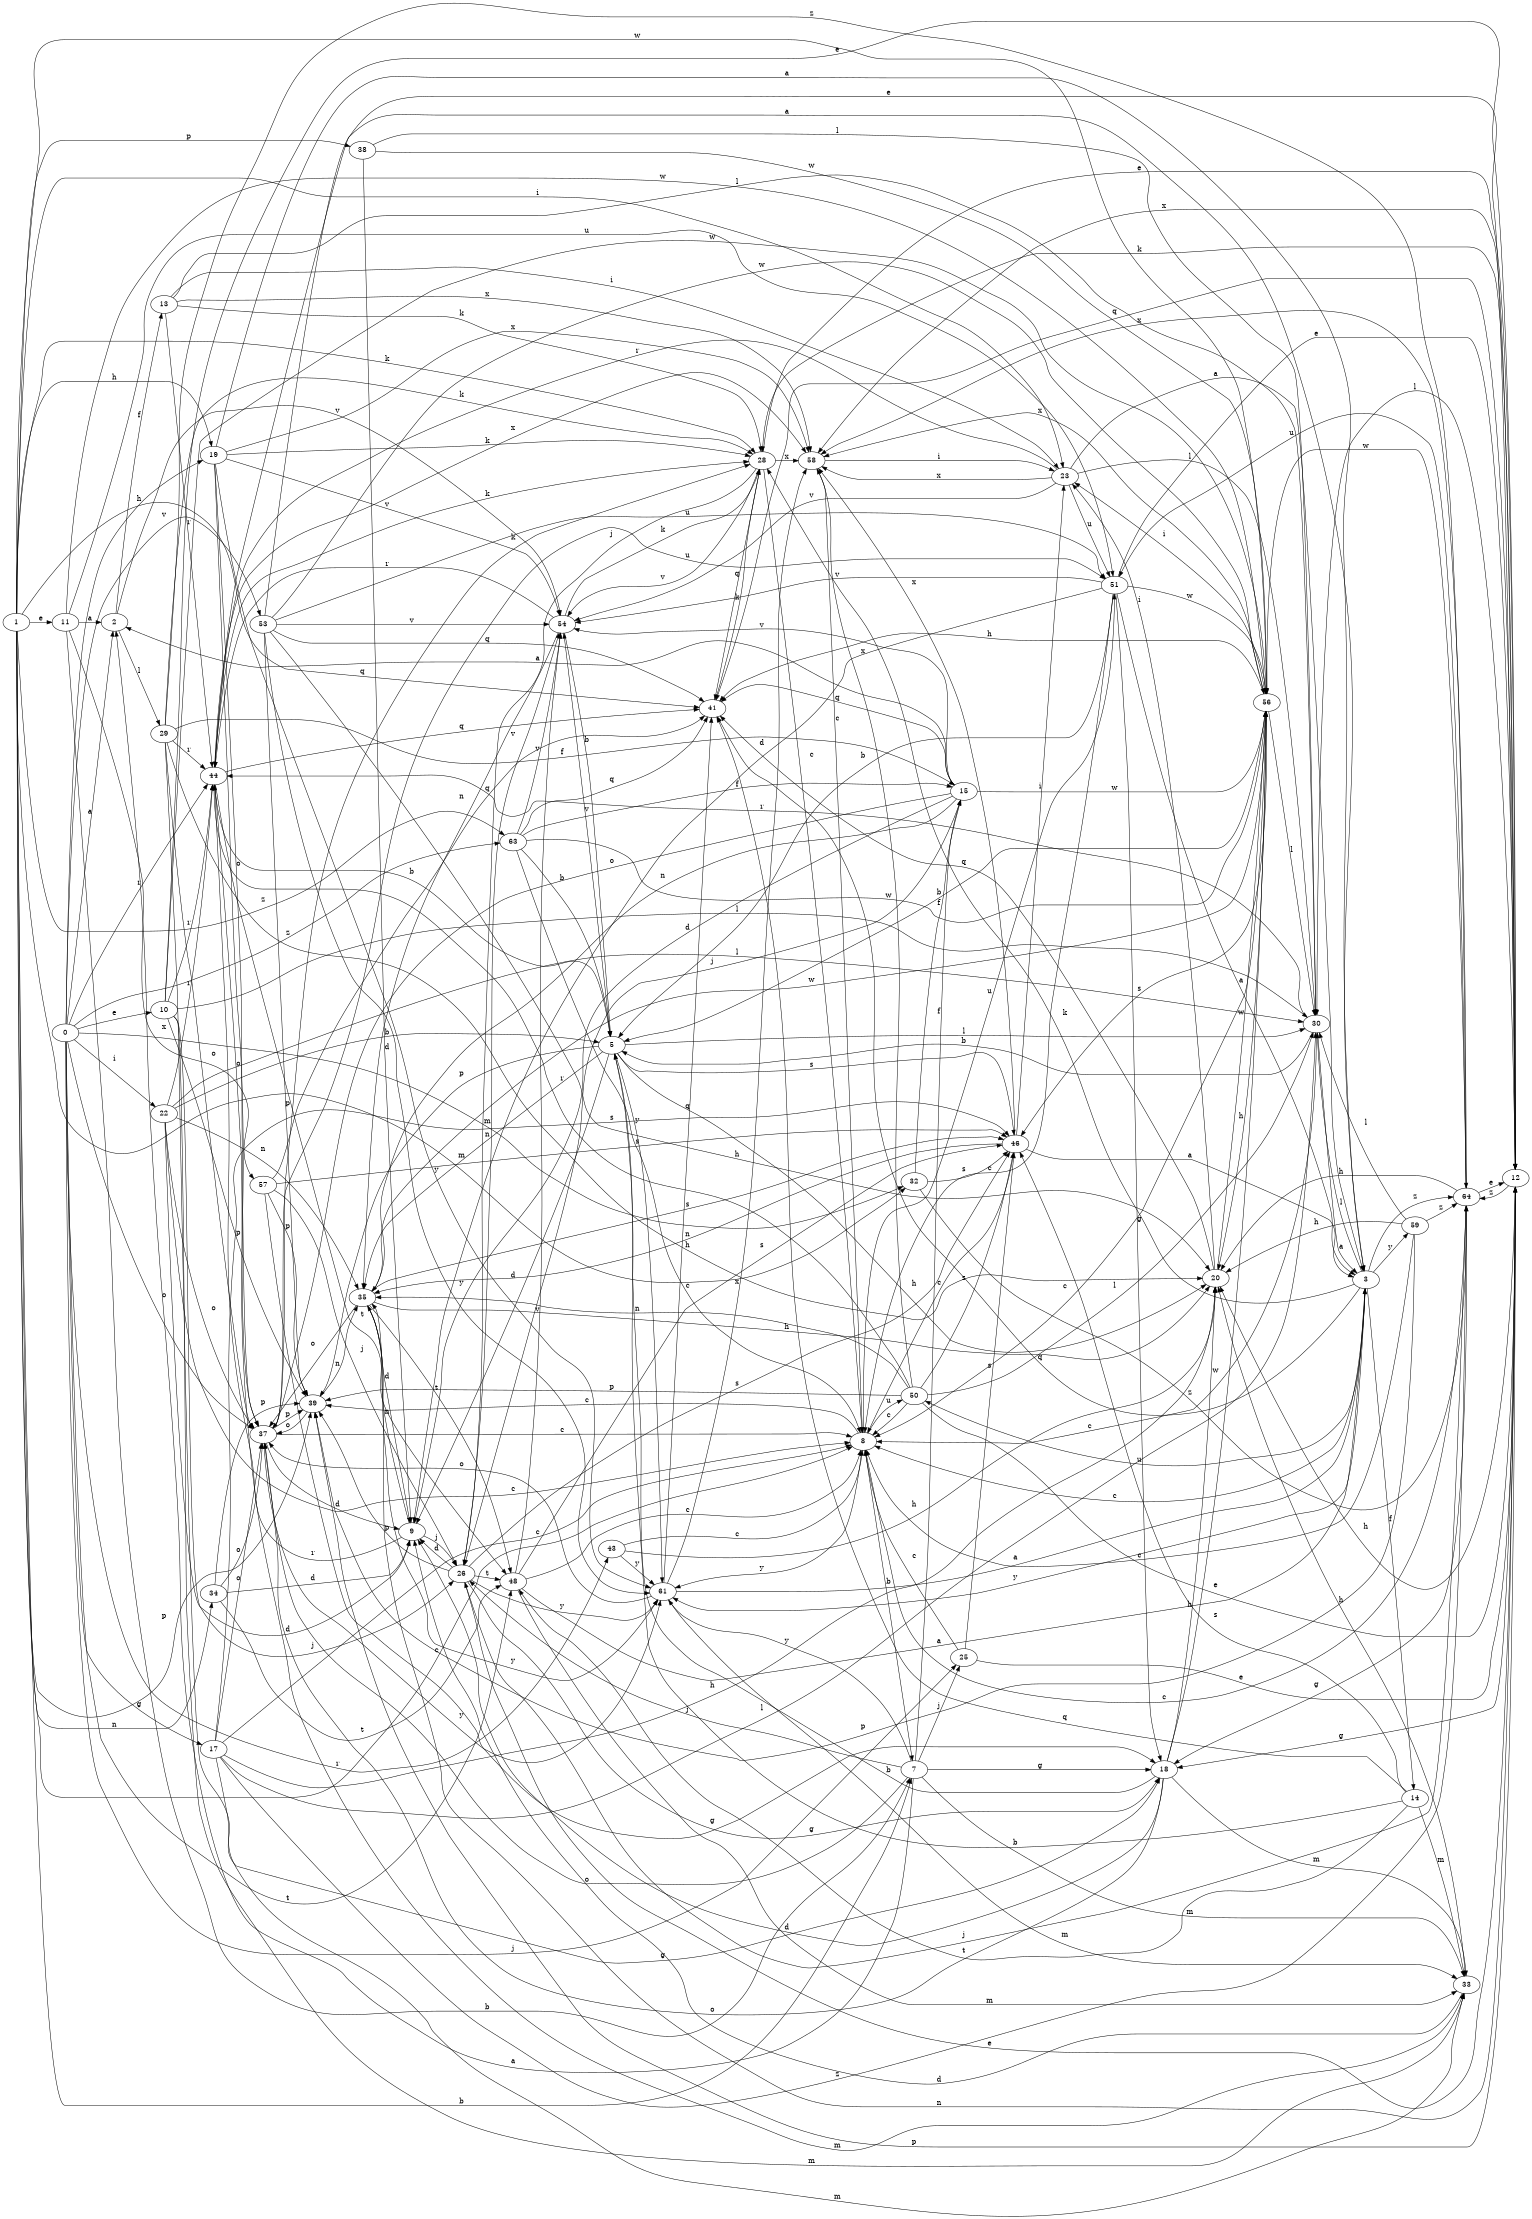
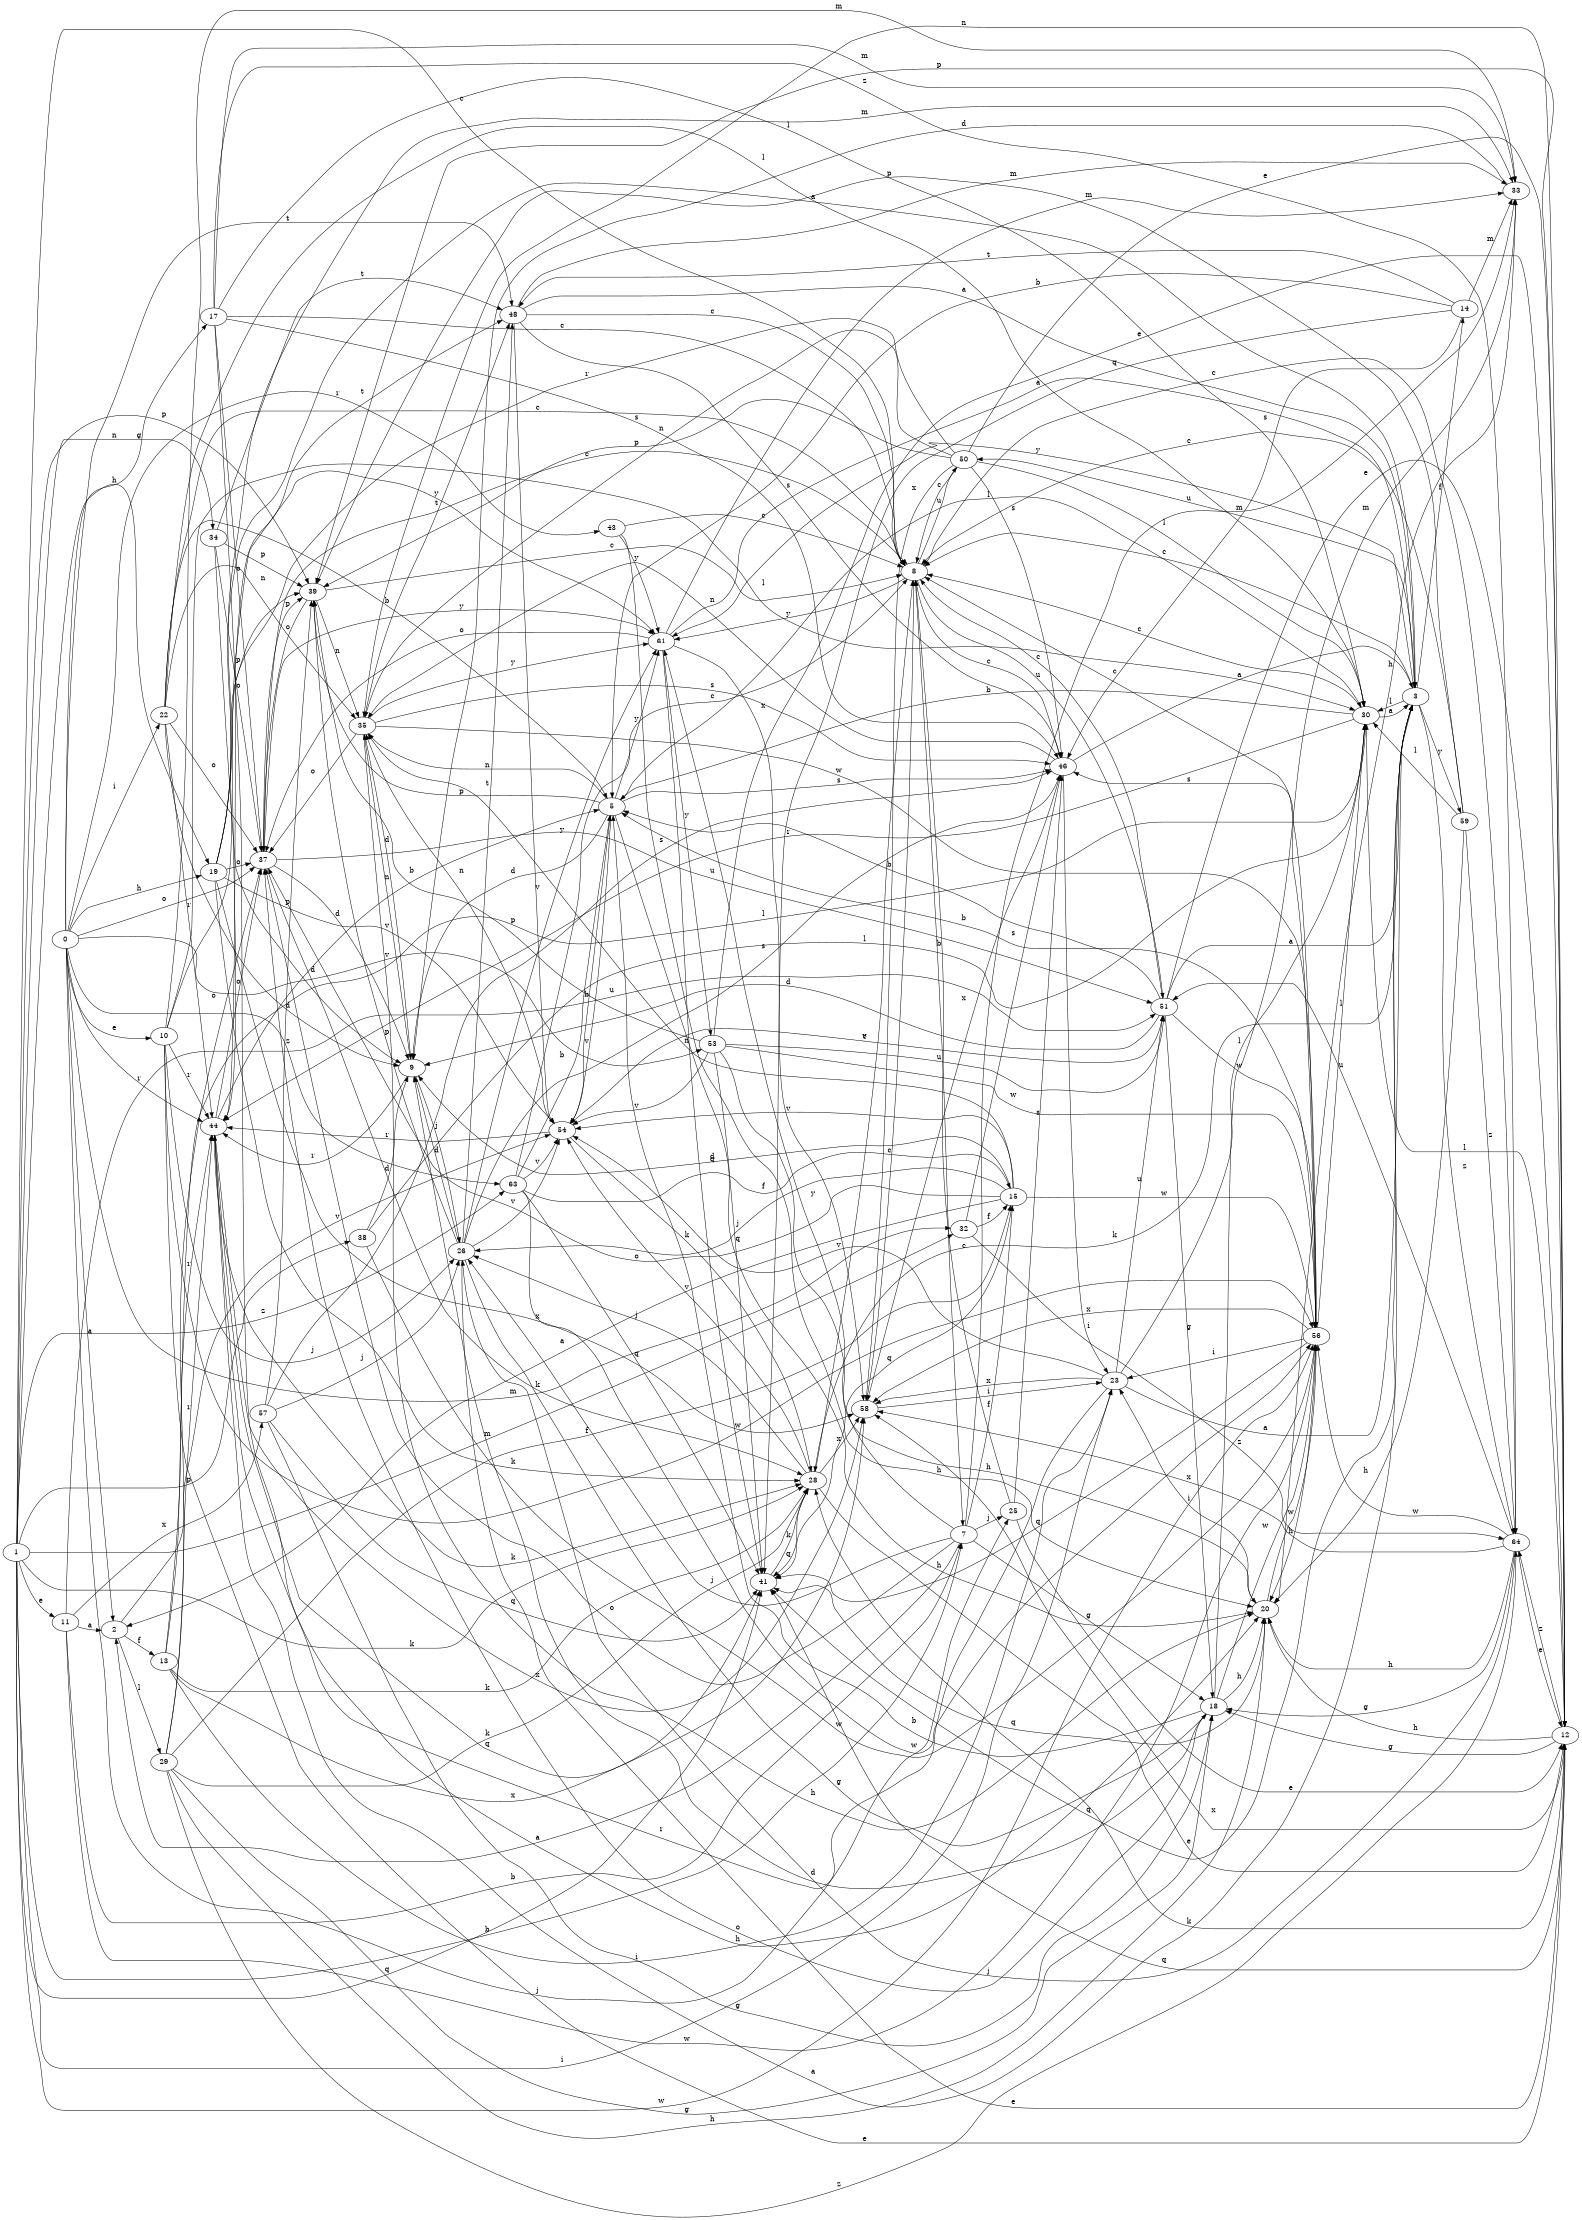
(990, 634) -> (1038, 1522)
(408, 1150) -> (684, 821)
(599, 1405) -> (621, 549)
